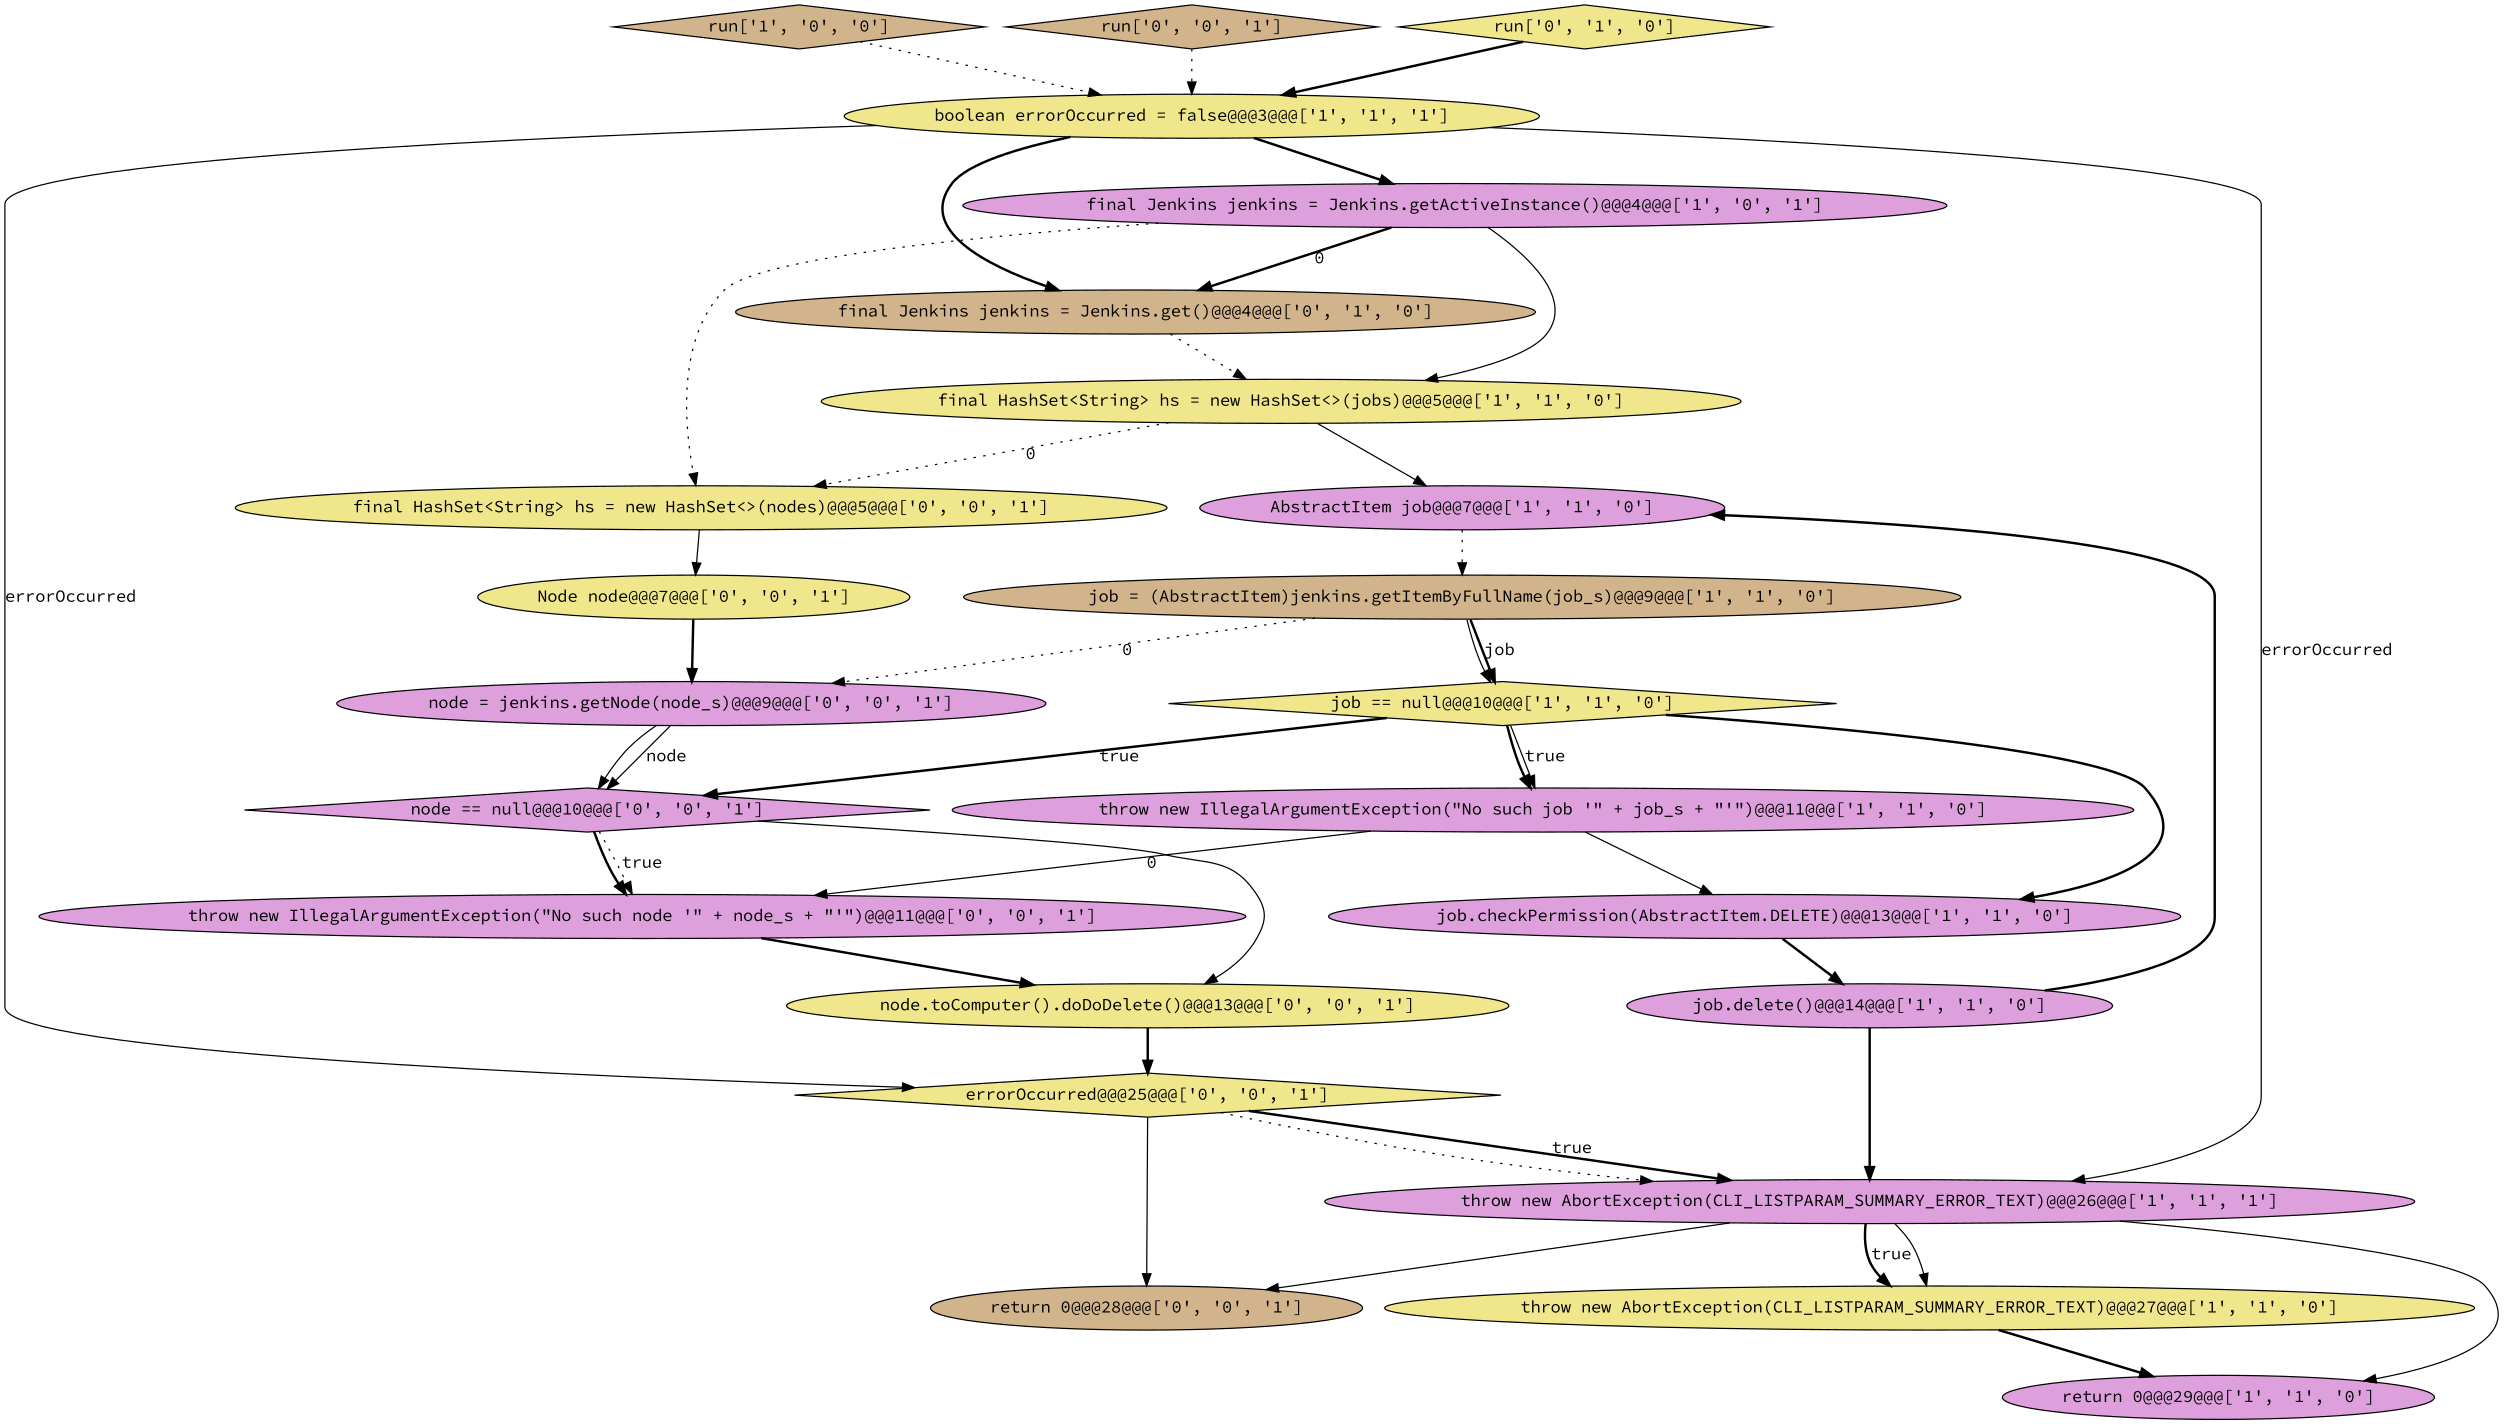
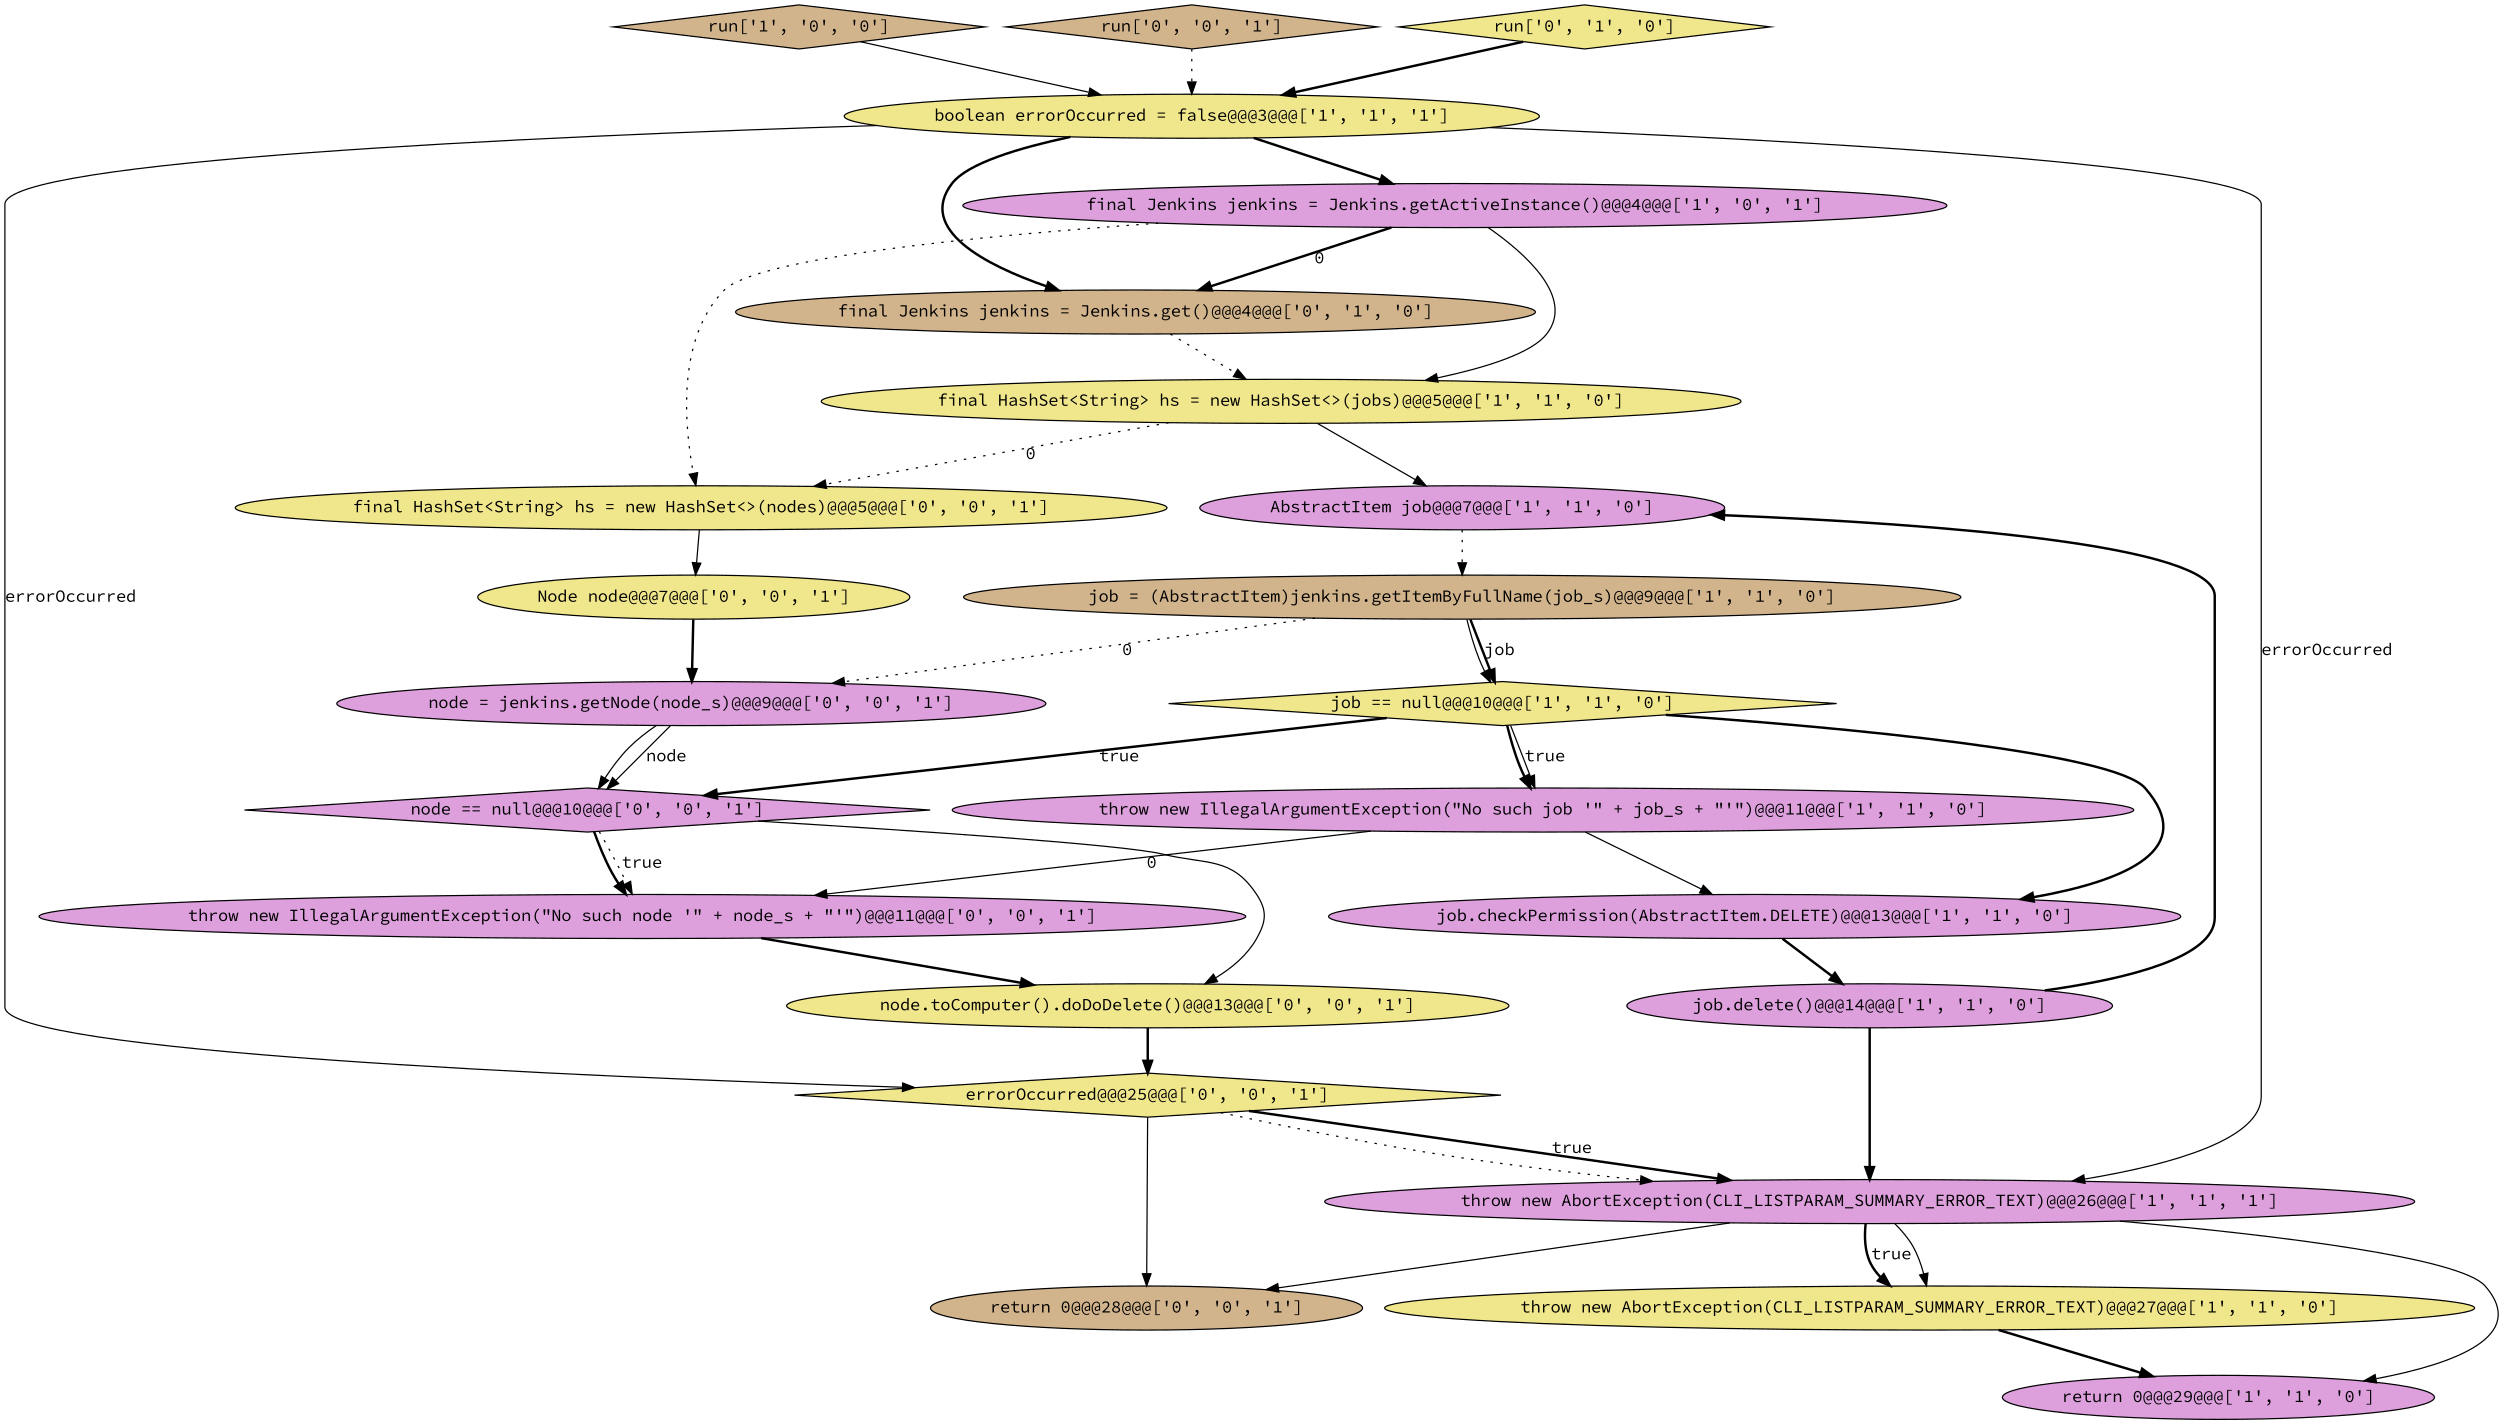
(974, 67) -> (974, 67)
